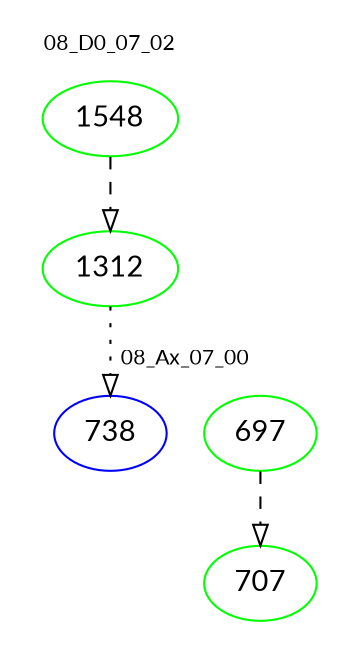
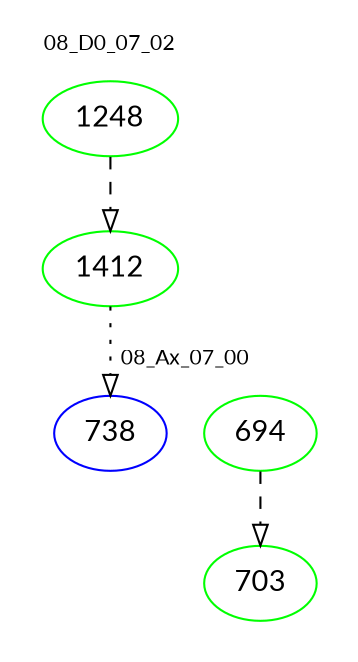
(110, 119) -> (110, 119)
(110, 269) -> (110, 269)
(260, 433) -> (260, 433)
(260, 583) -> (260, 583)
